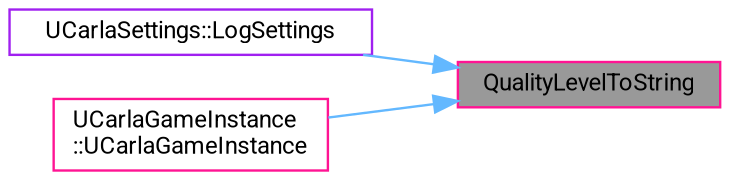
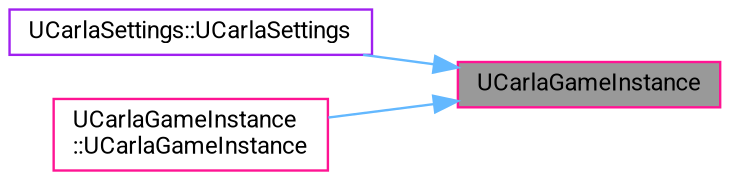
(191, 32) -> (191, 32)
(589, 85) -> (589, 85)
